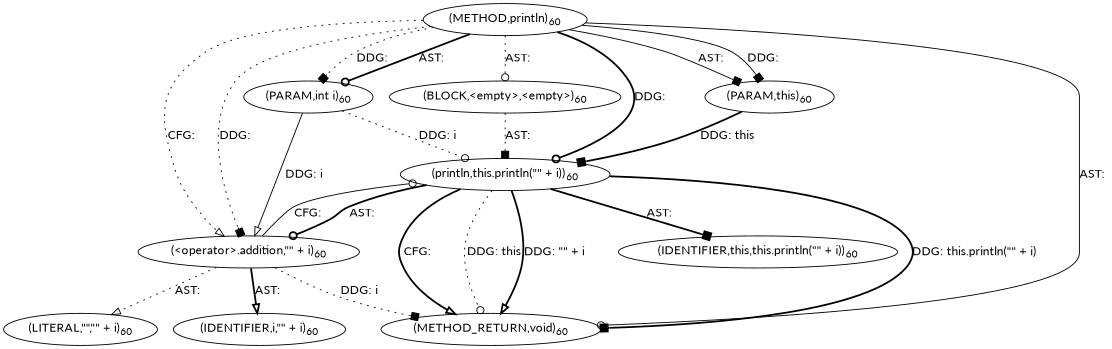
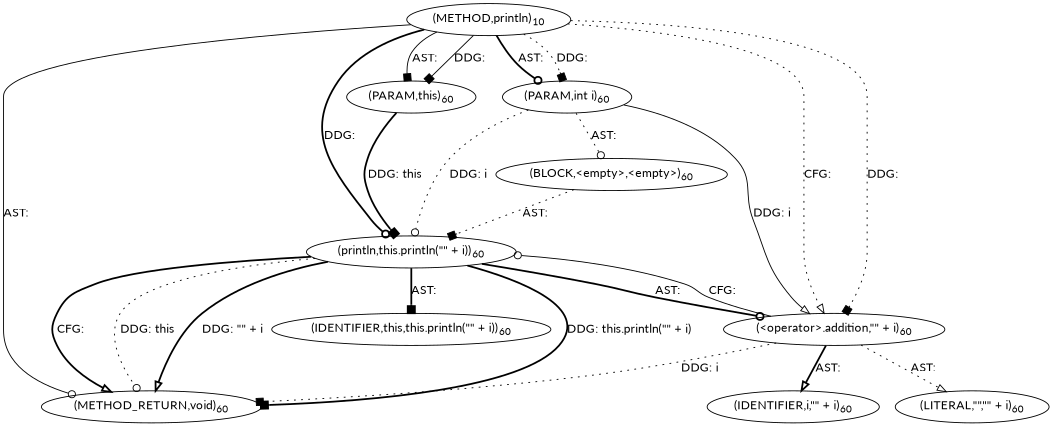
(555, 18) -> (539, 18)
(505, 55) -> (588, 133)
